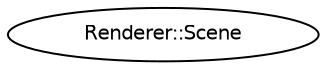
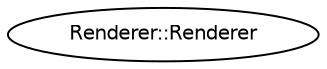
(163, 35) -> (163, 35)
